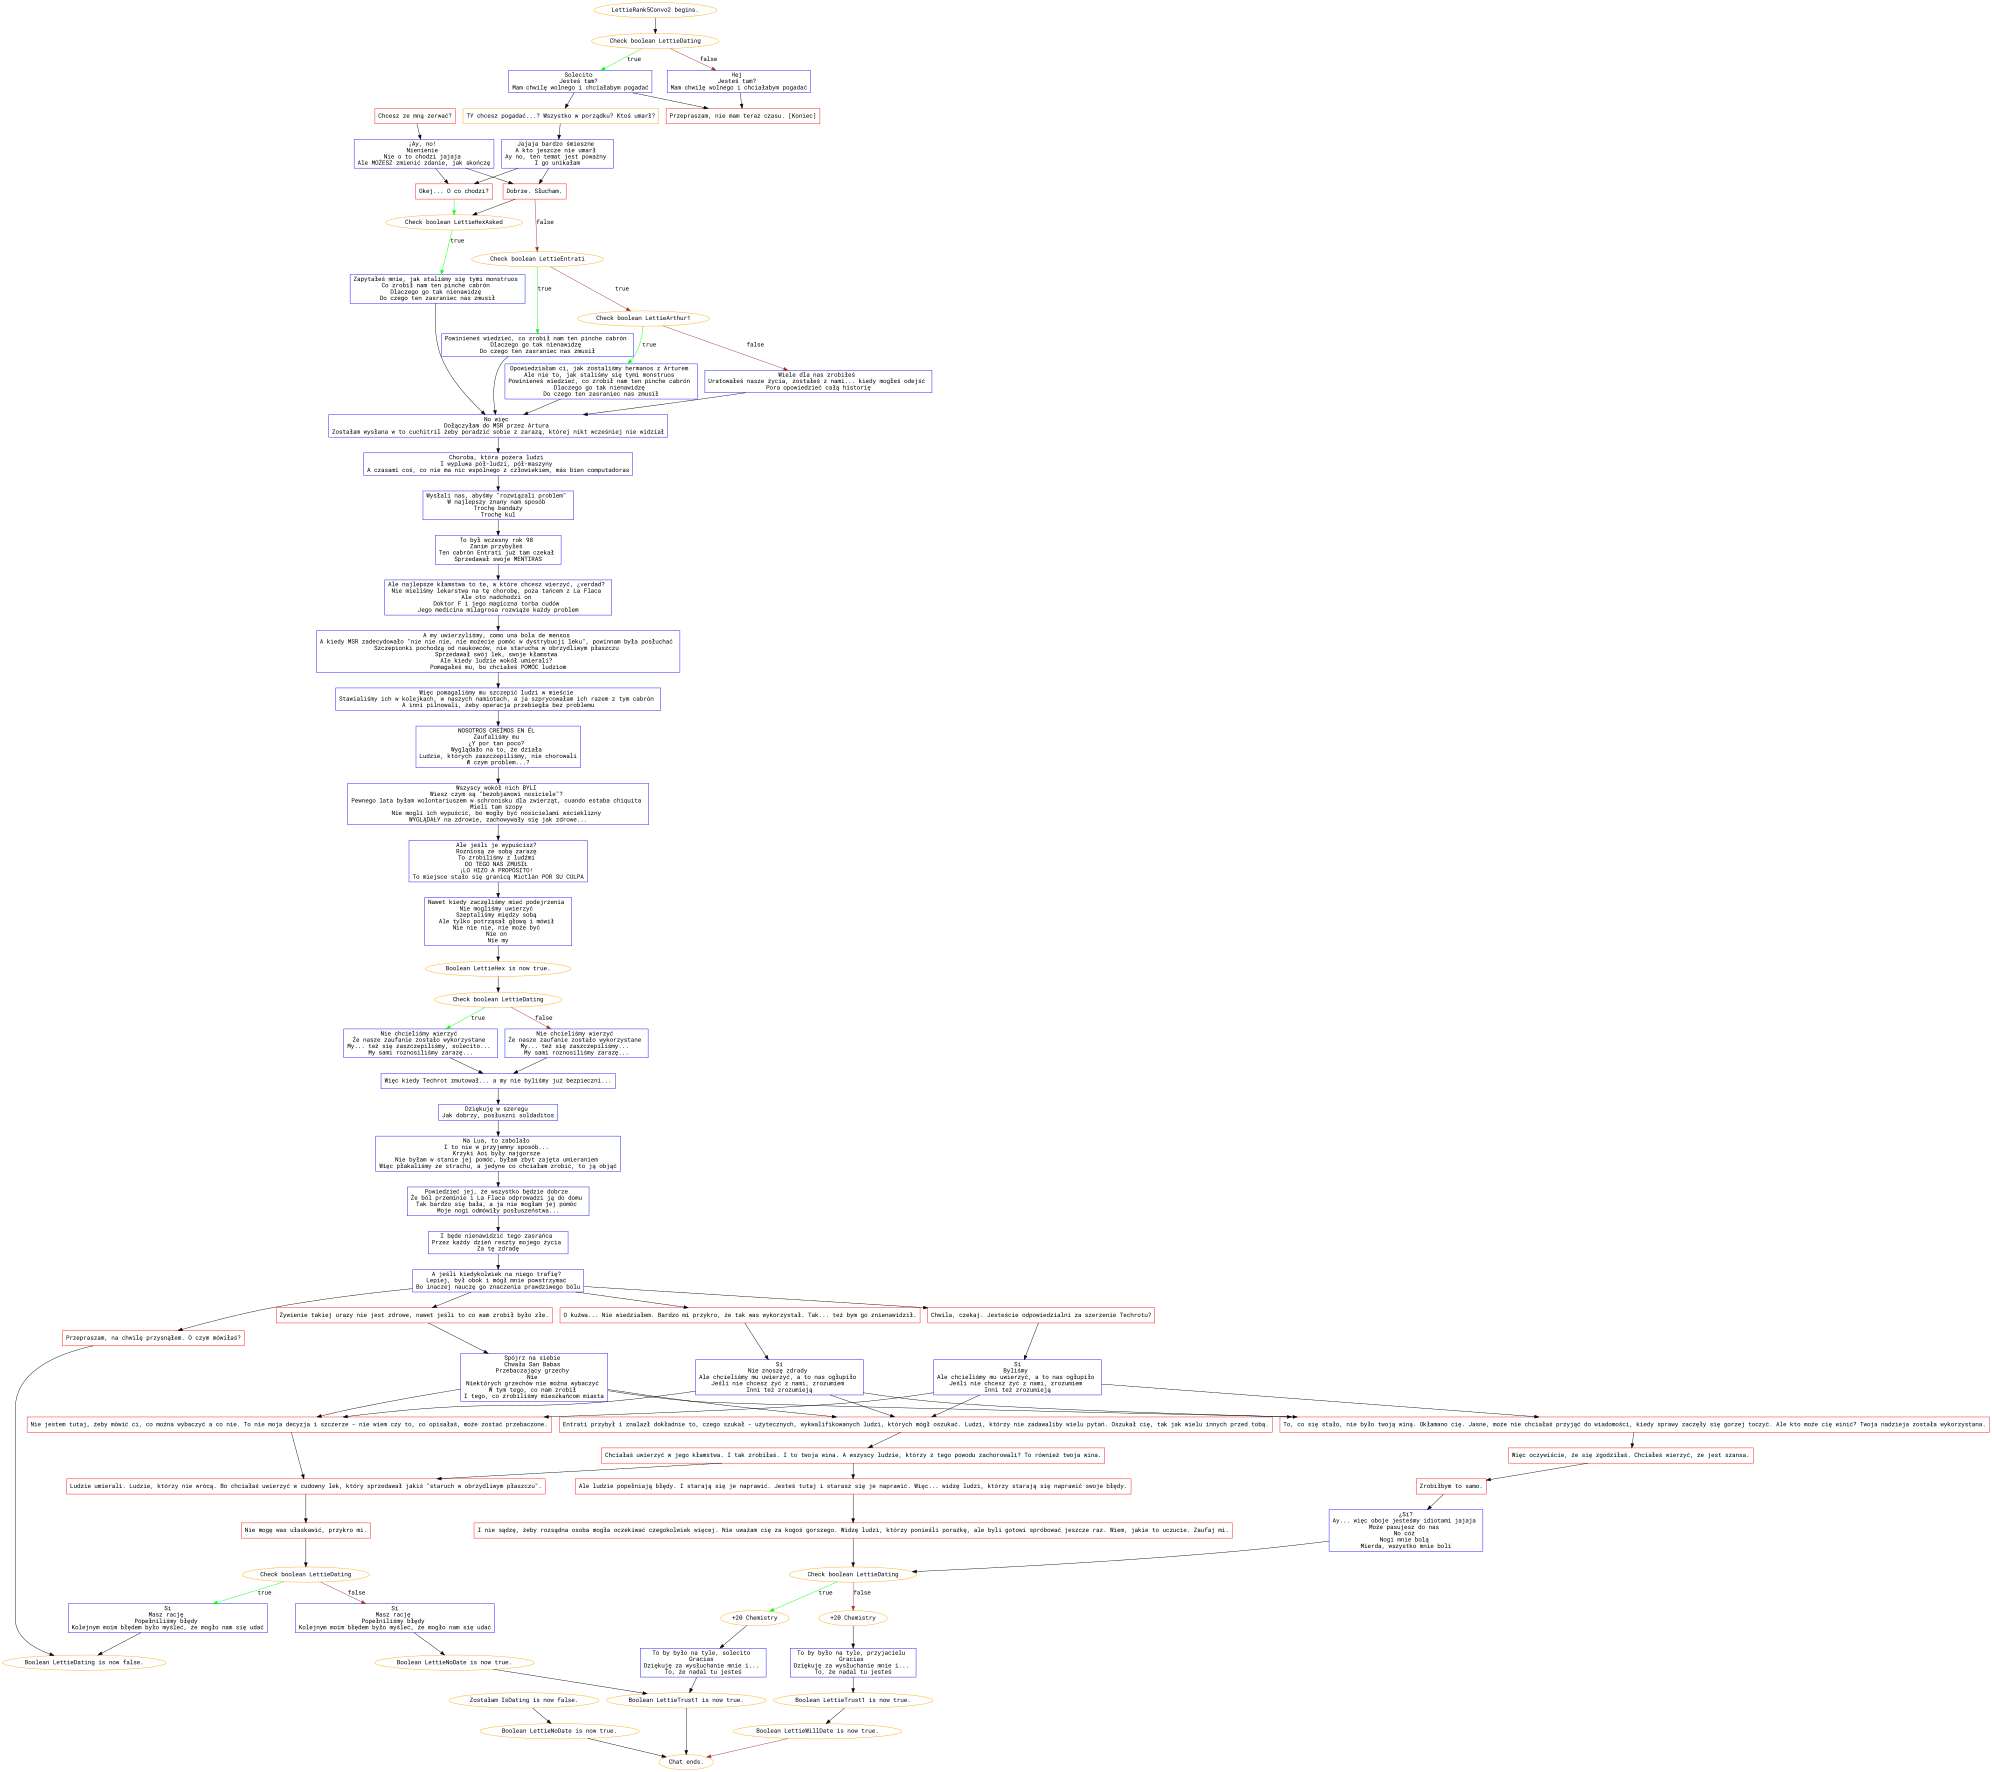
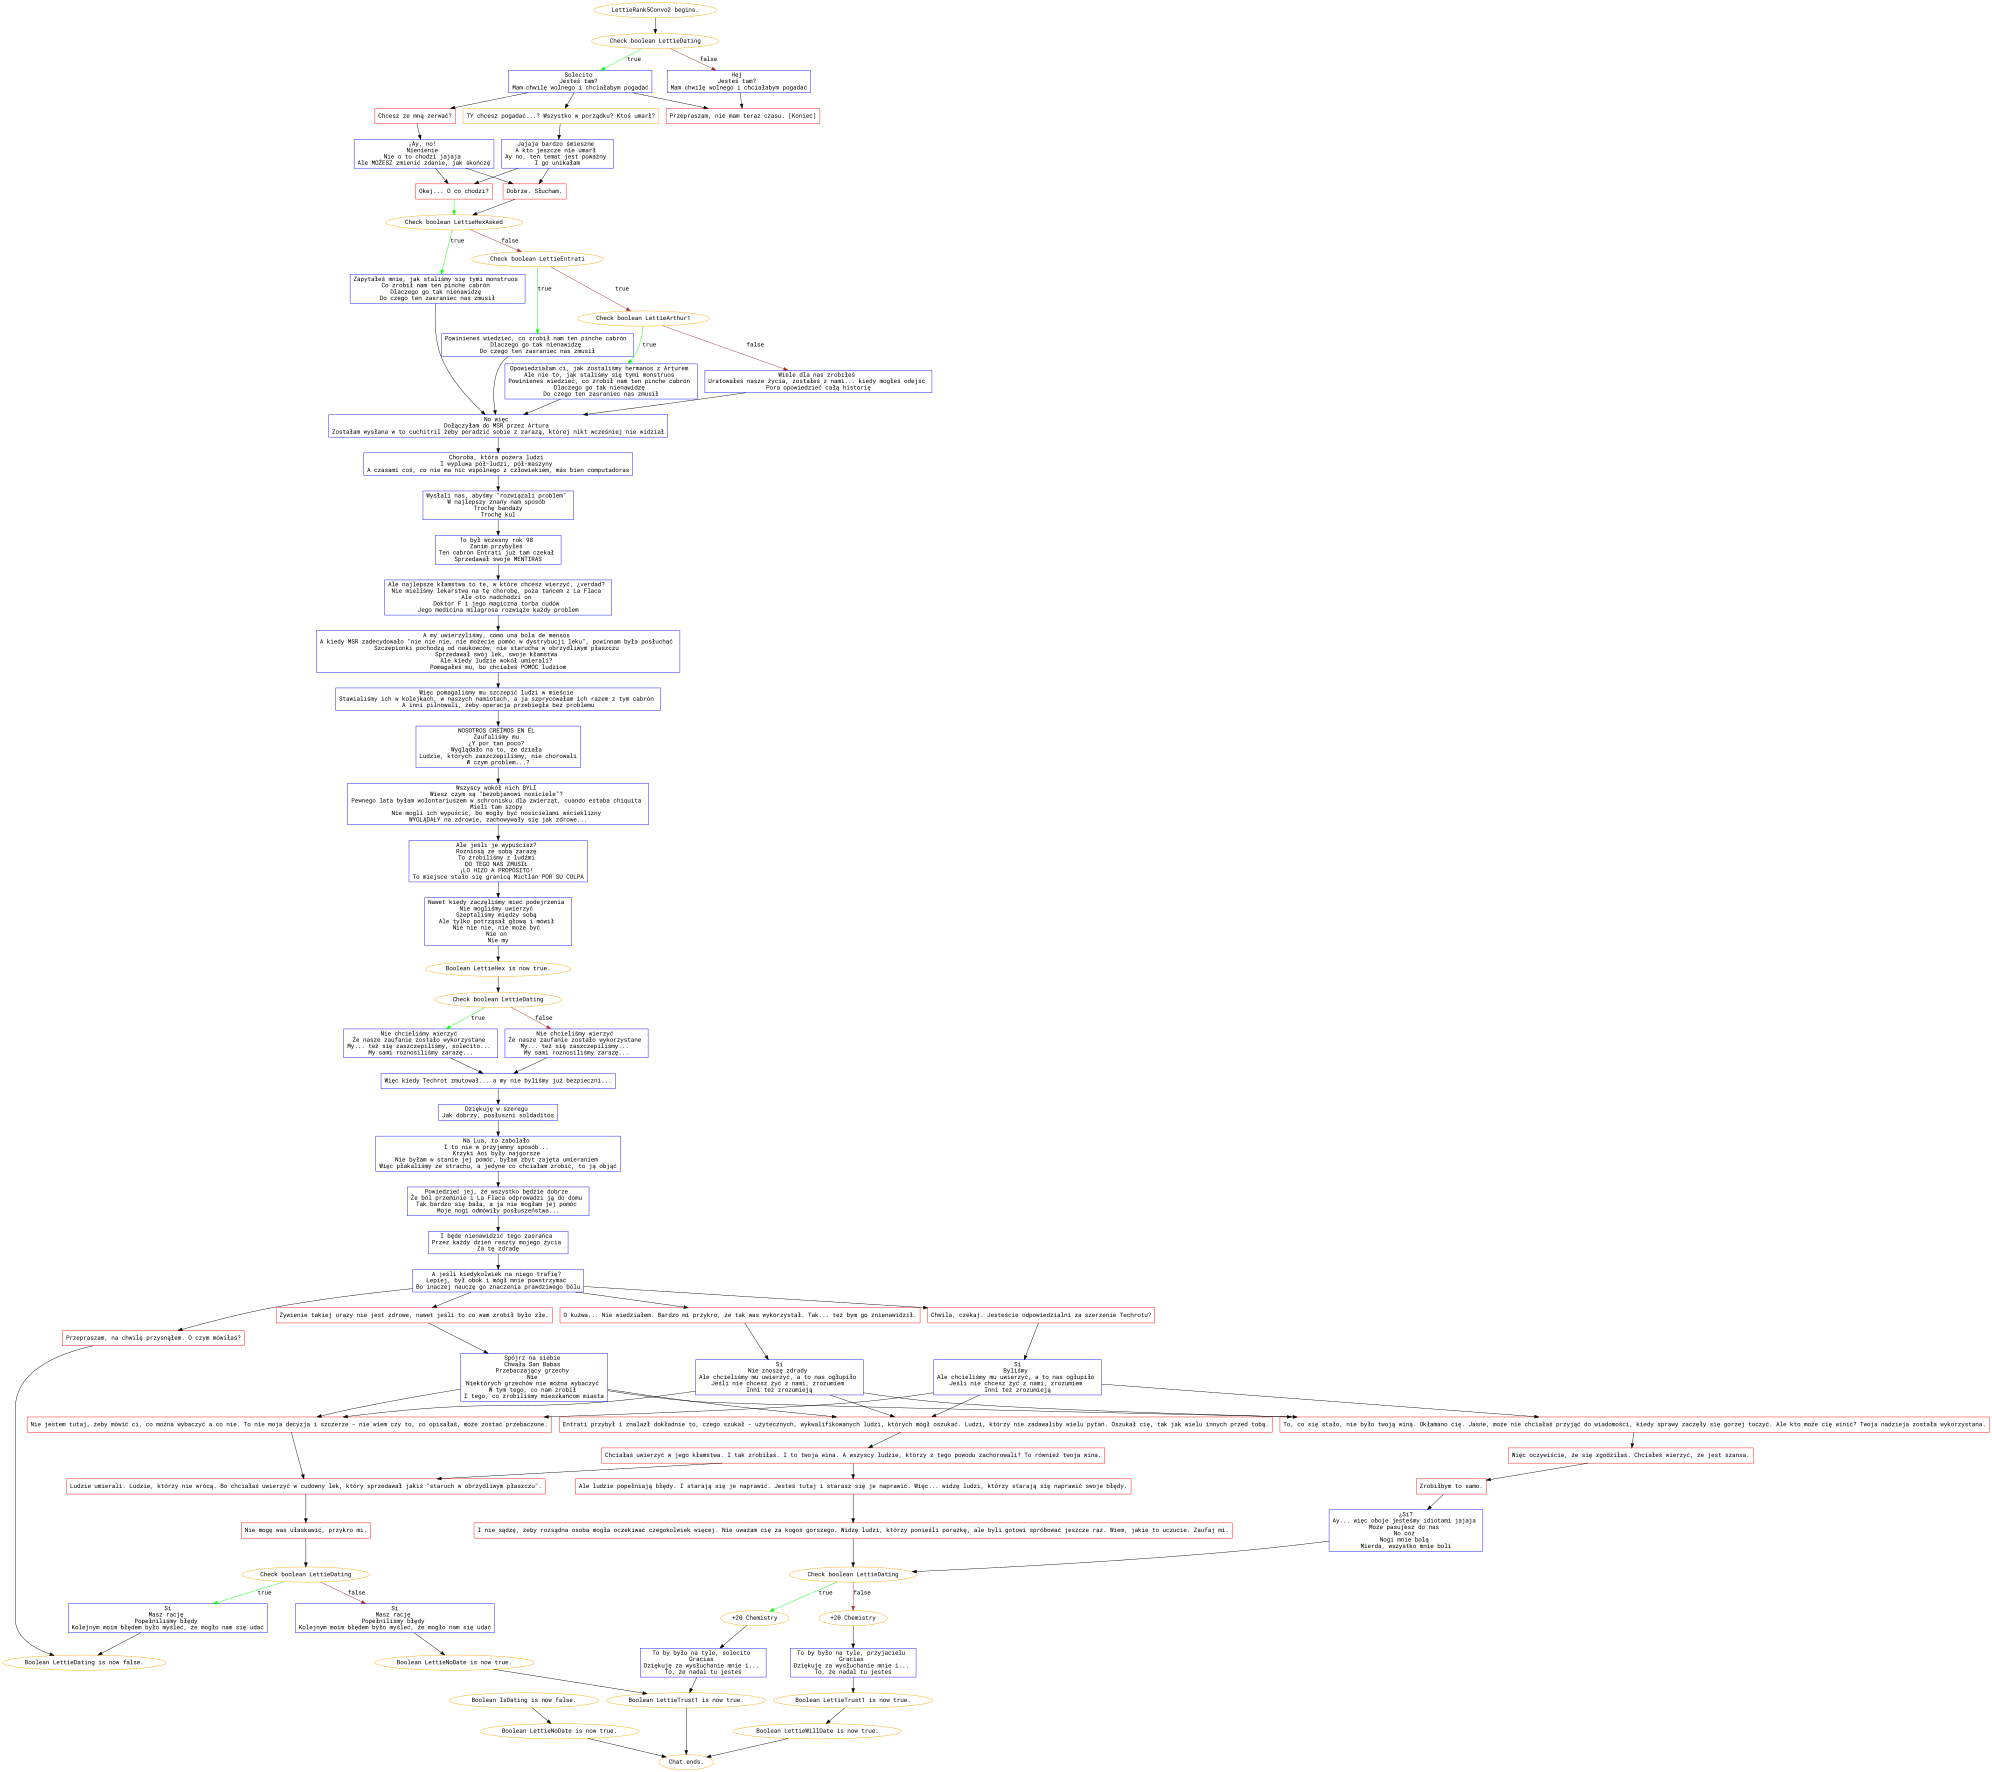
none -> (491, 100)
(536, 223) -> (494, 240)
(524, 1700) -> (524, 1700)
(750, 1747) -> (750, 1747)
